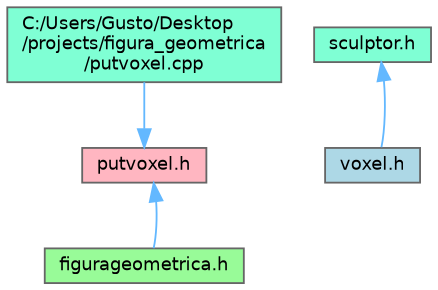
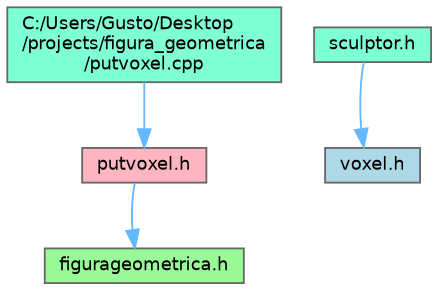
(385, 114) -> (360, 96)
(156, 225) -> (132, 206)
